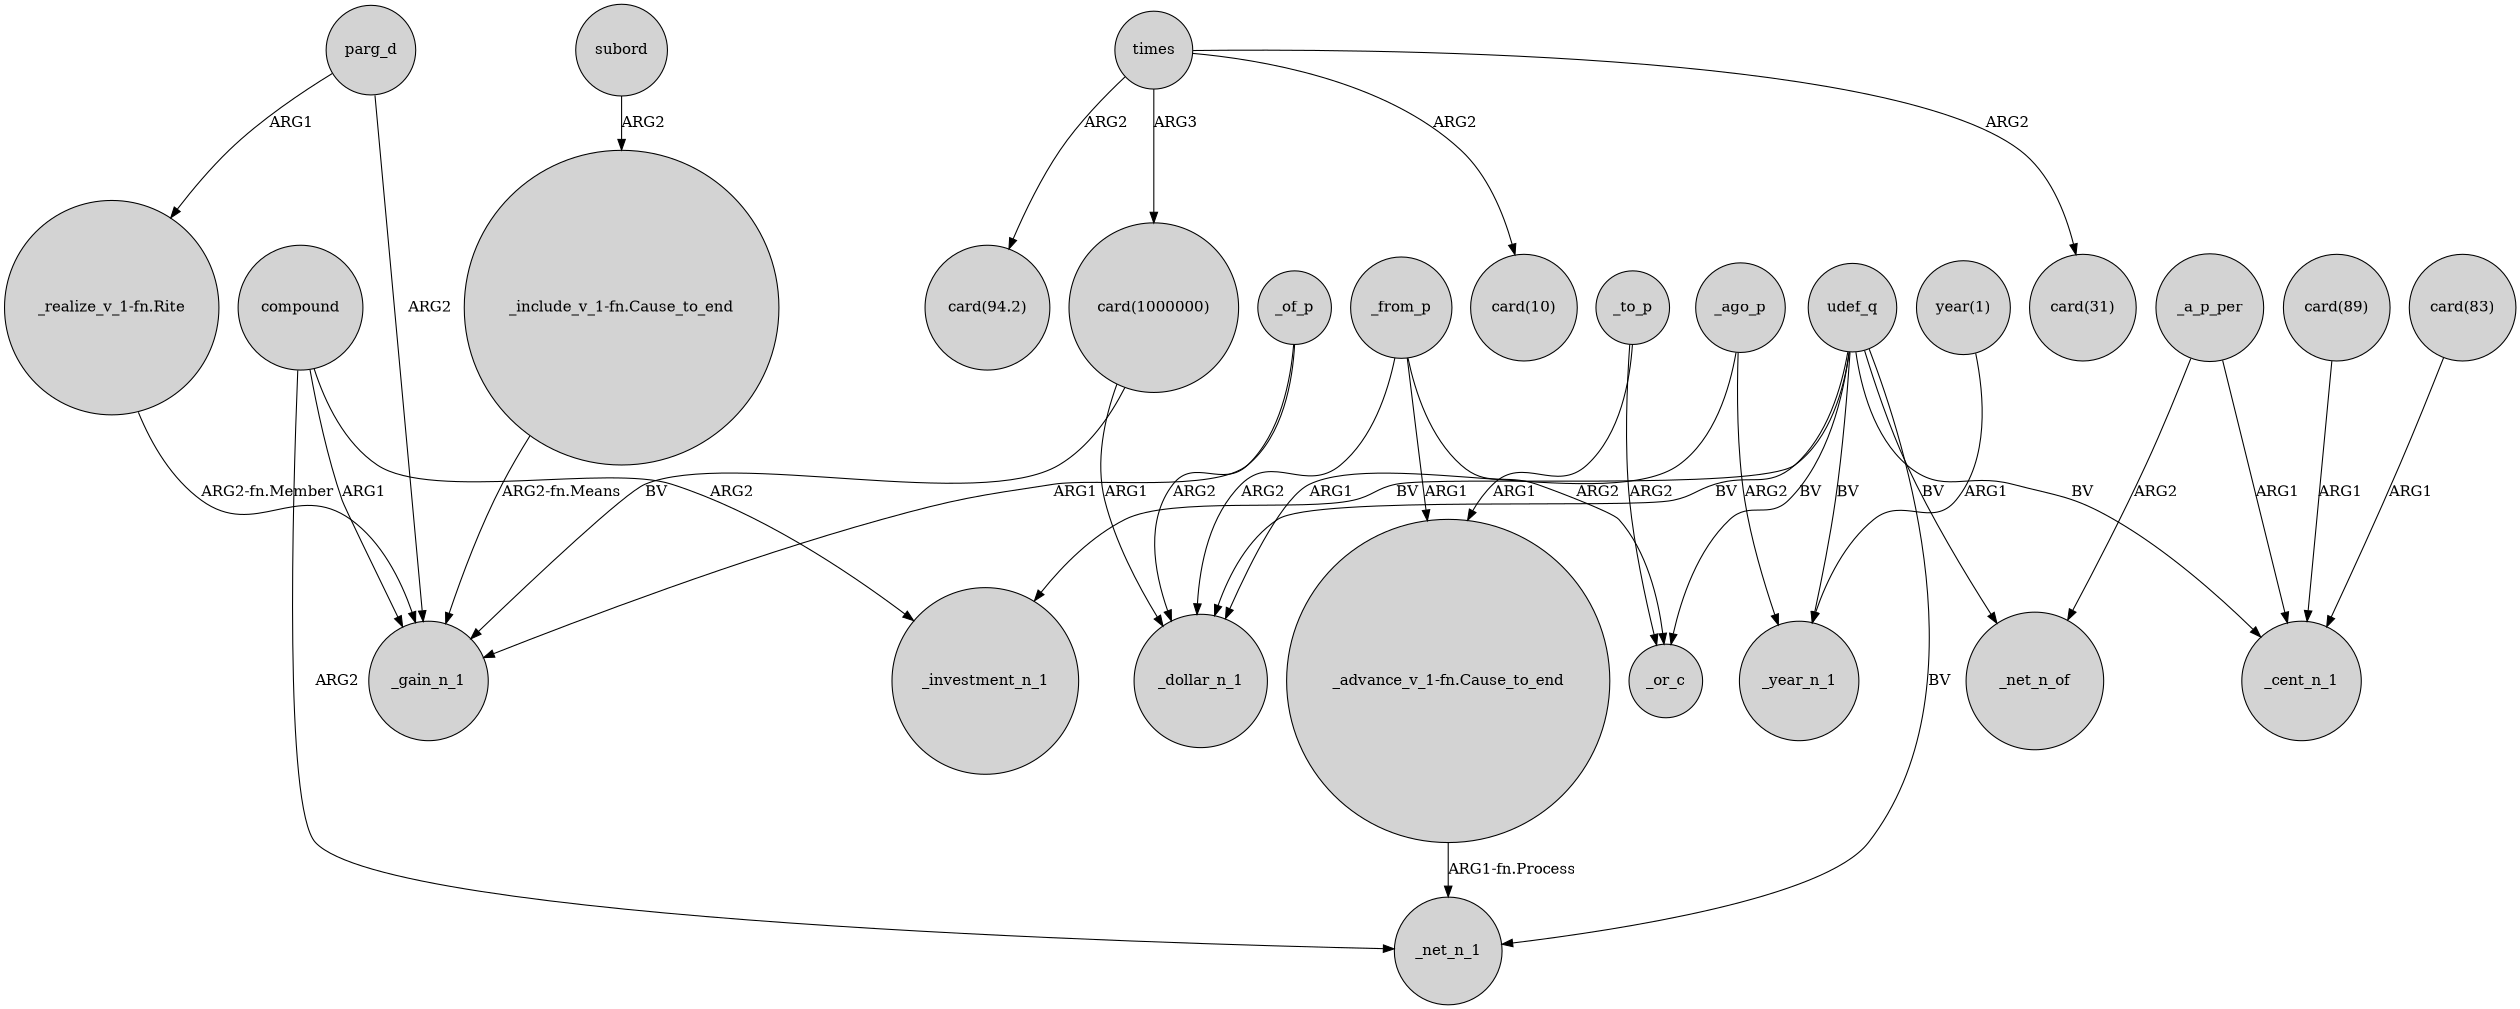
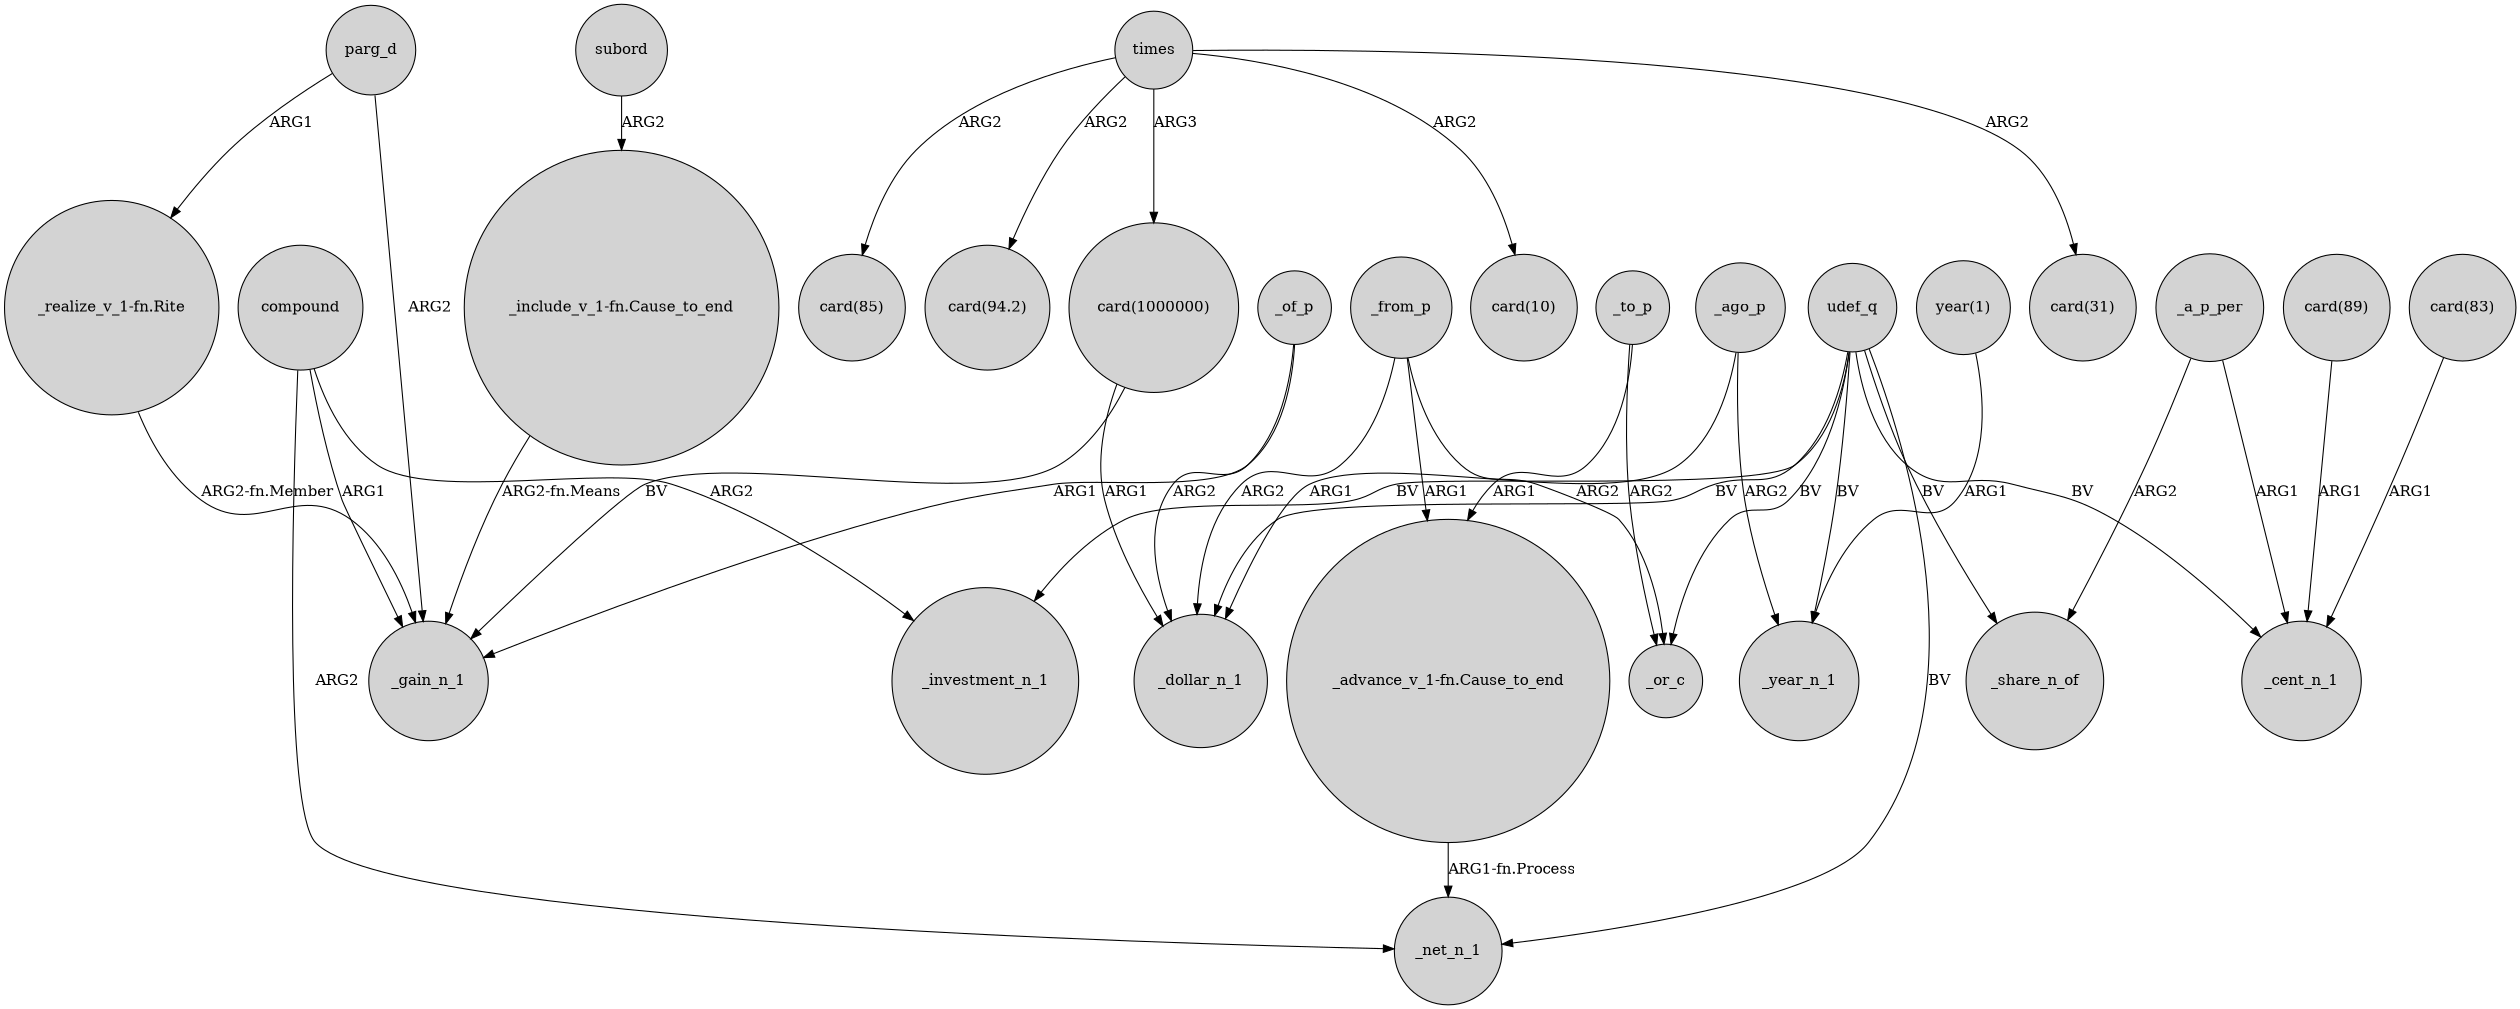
none -> (852, 308)
(2035, 681) -> (2035, 681)
